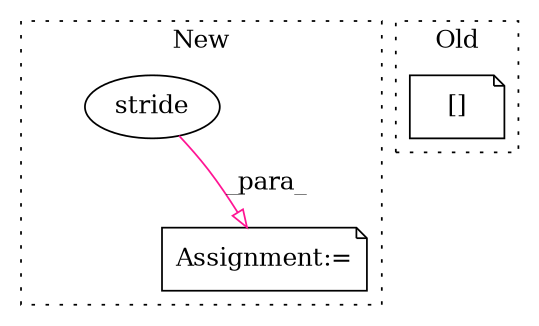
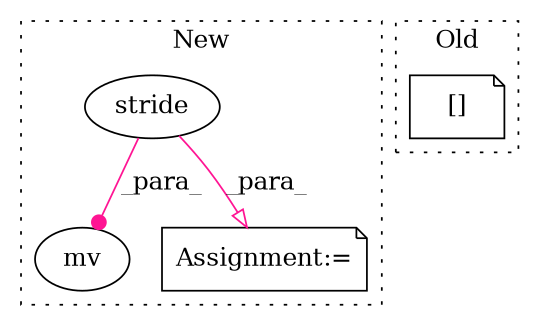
none -> (82, 259)
